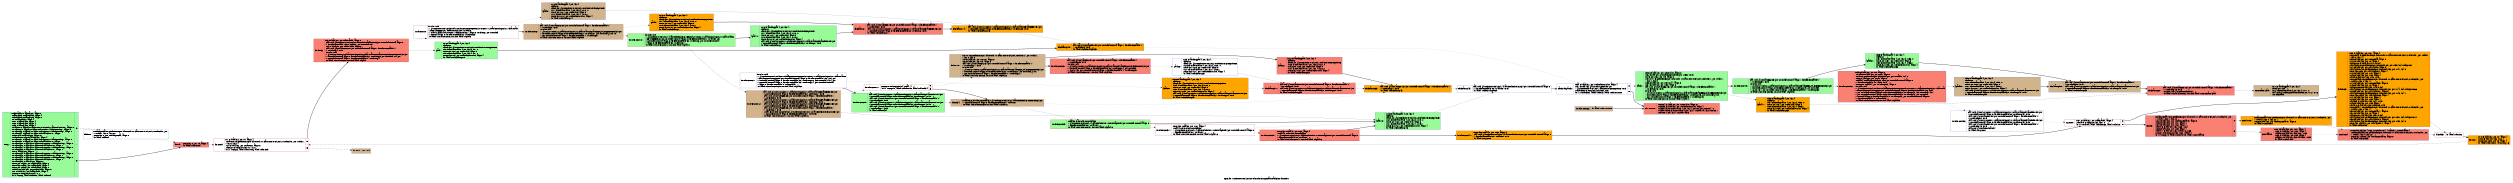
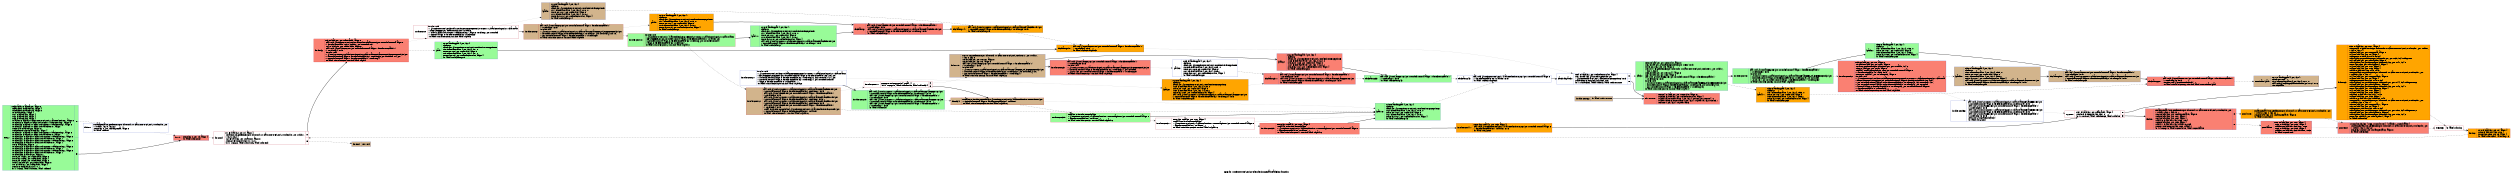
(1408, 89) -> (1408, 79)
(2366, 101) -> (2365, 94)
(1214, 103) -> (1209, 104)
